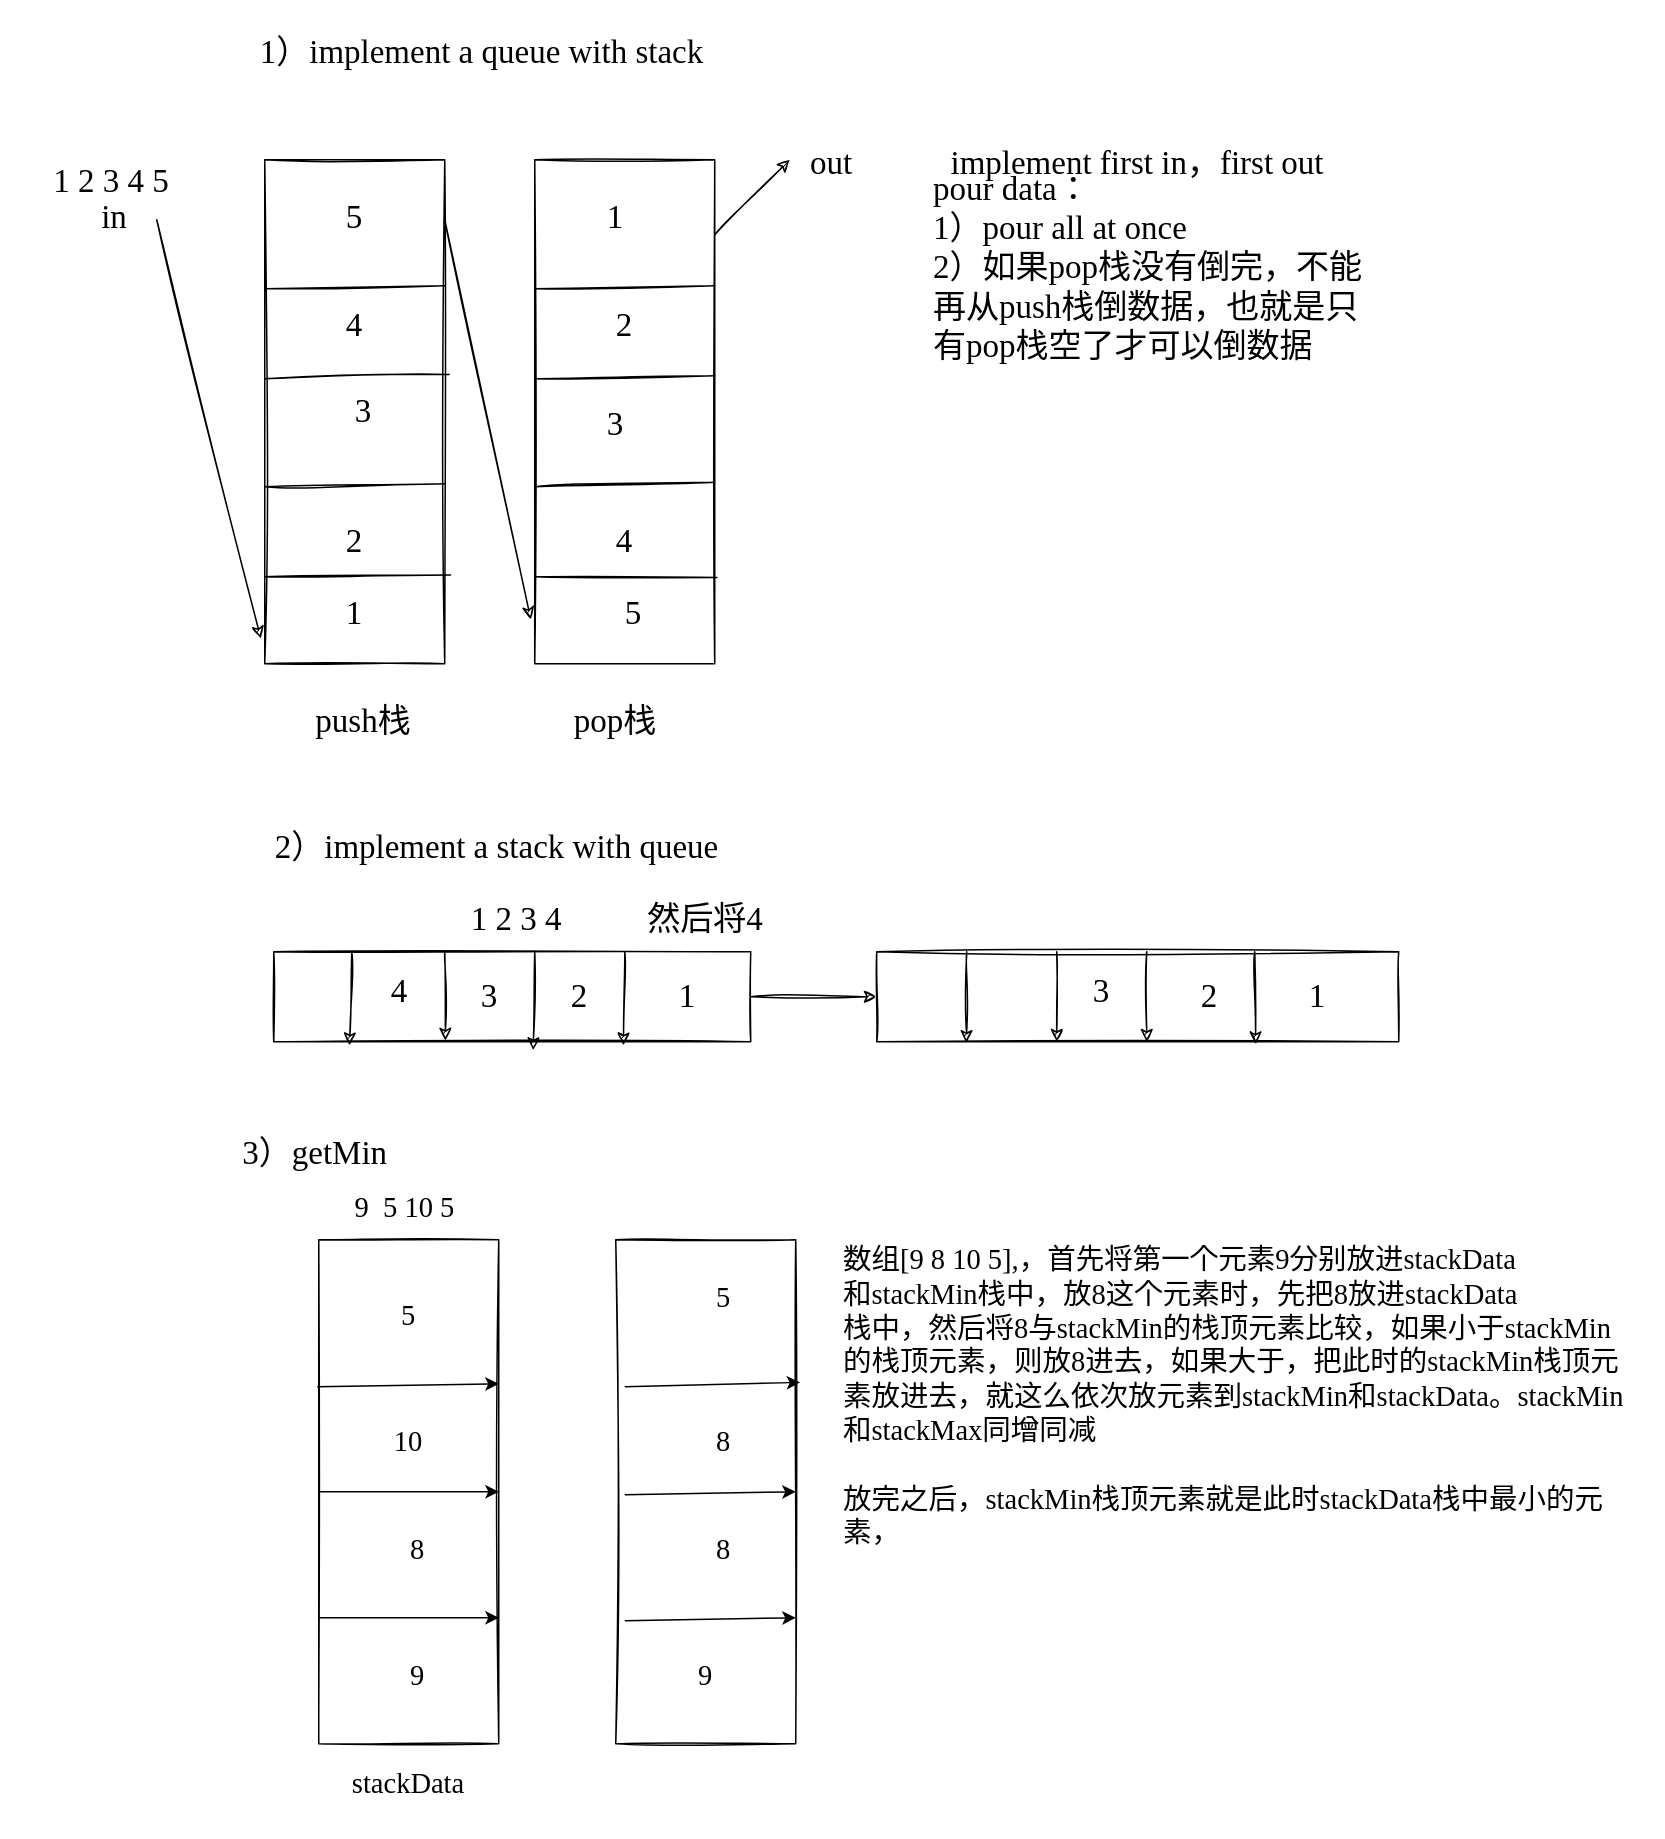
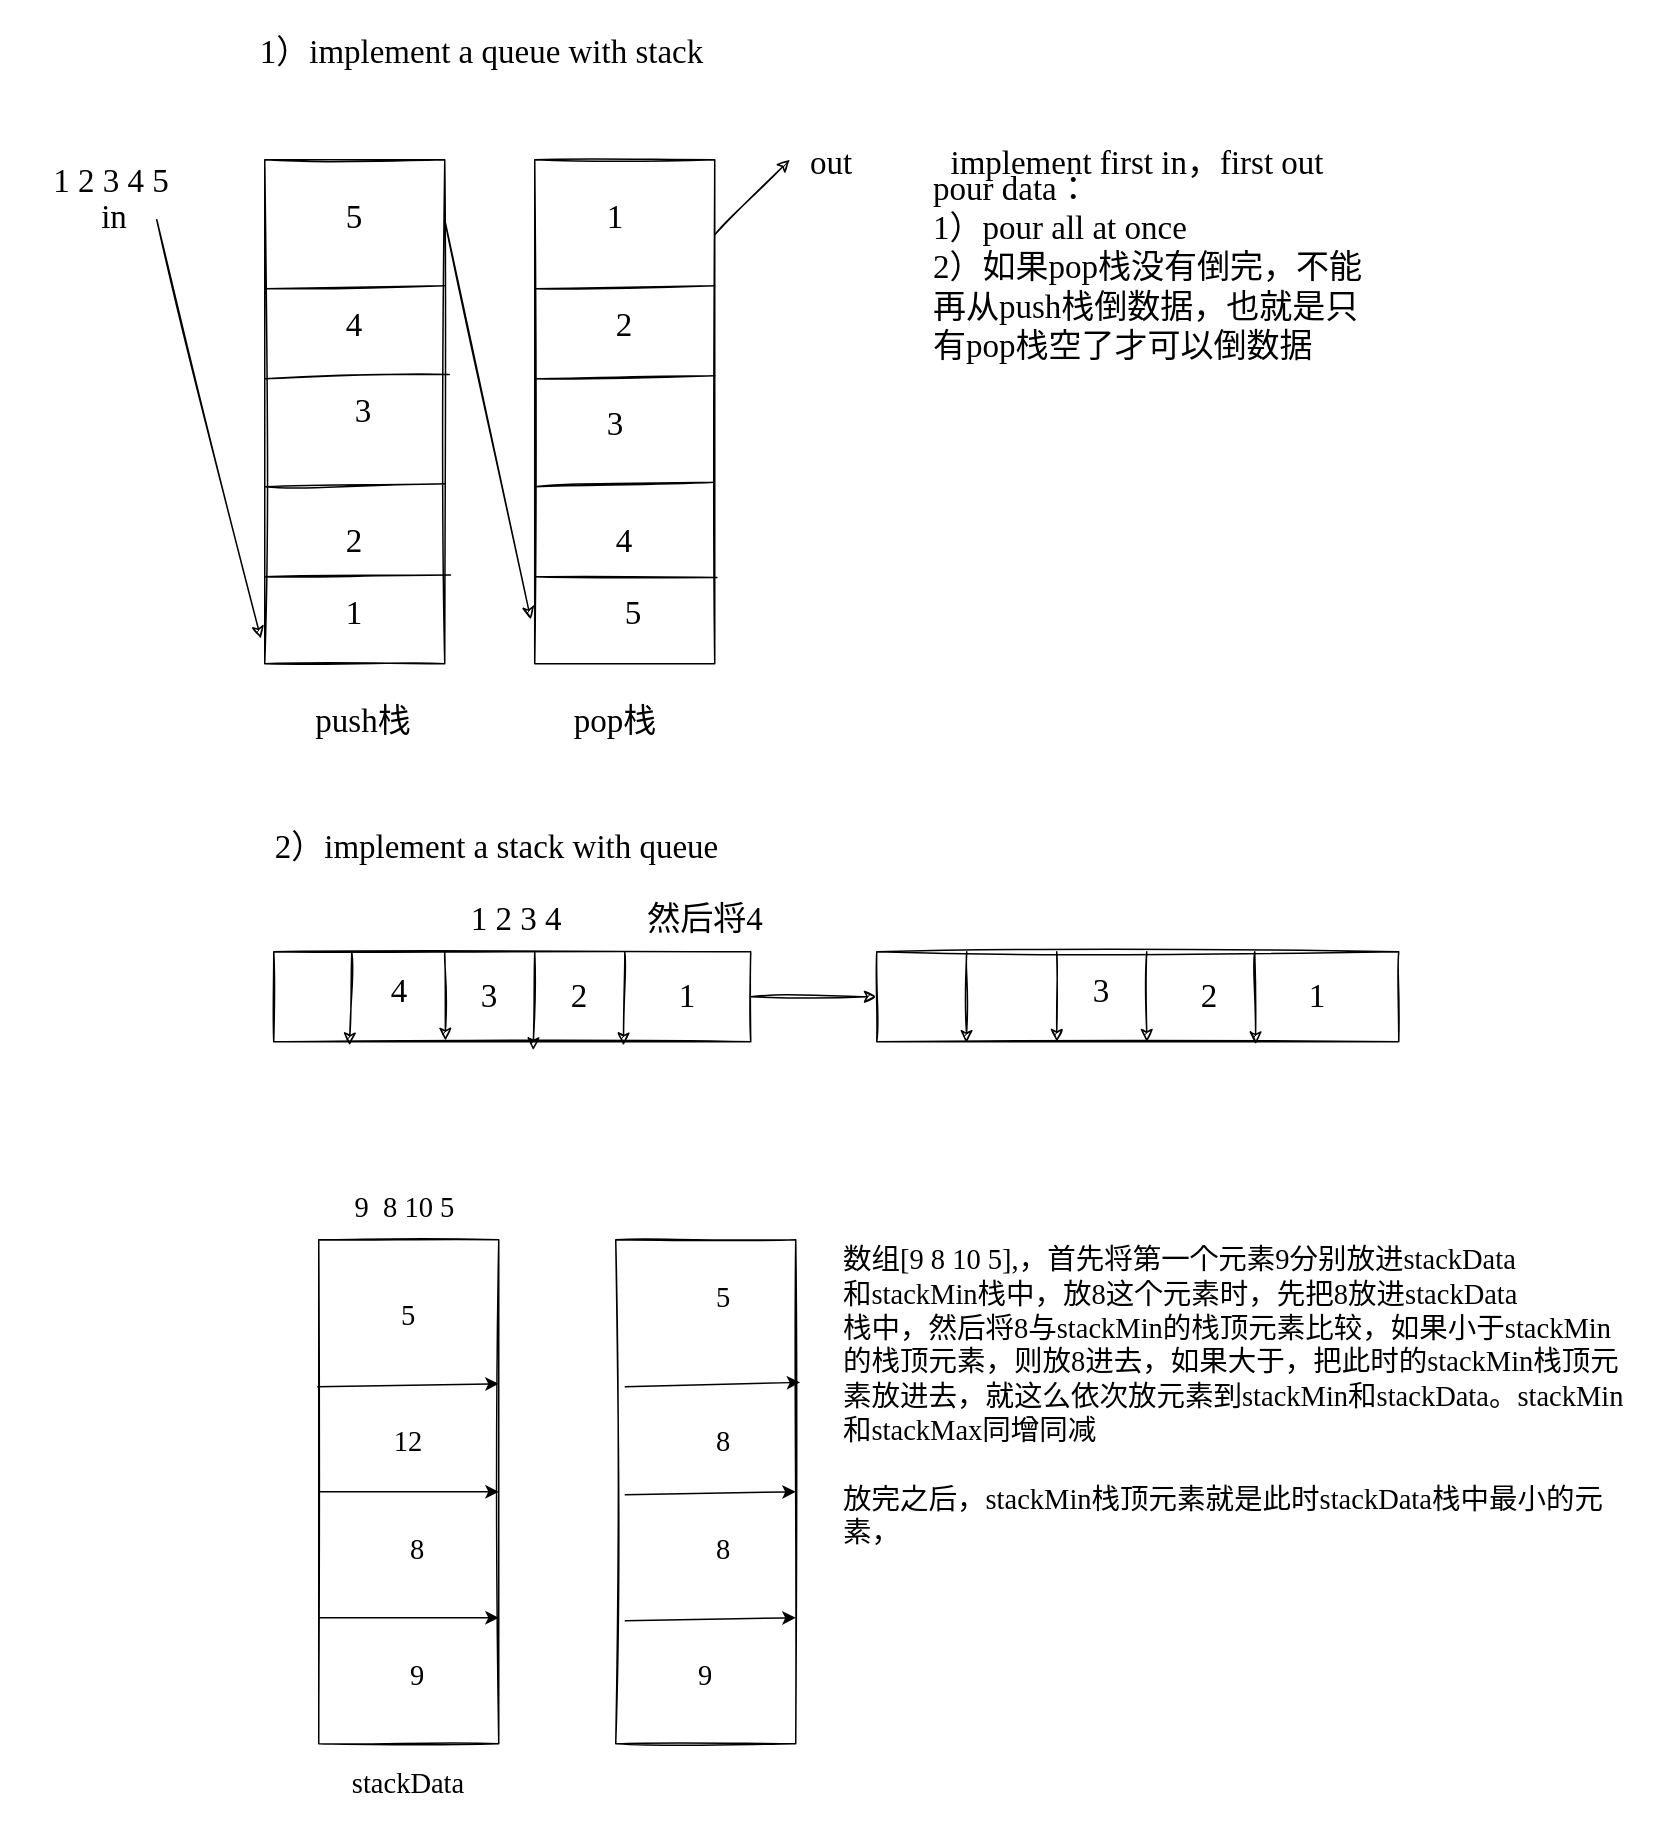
(554, 1154) -> none
(409, 1208) -> (409, 1208)
(409, 1442) -> (409, 1442)
